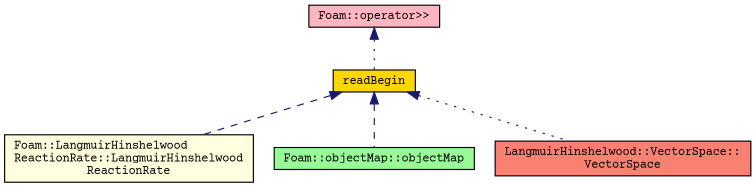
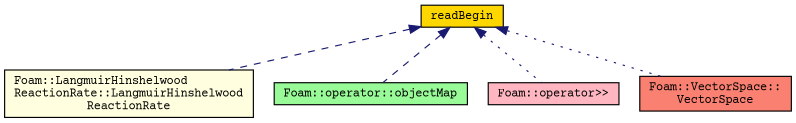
(374, 55) -> (513, 59)
(374, 159) -> (371, 94)
(623, 159) -> (716, 94)
